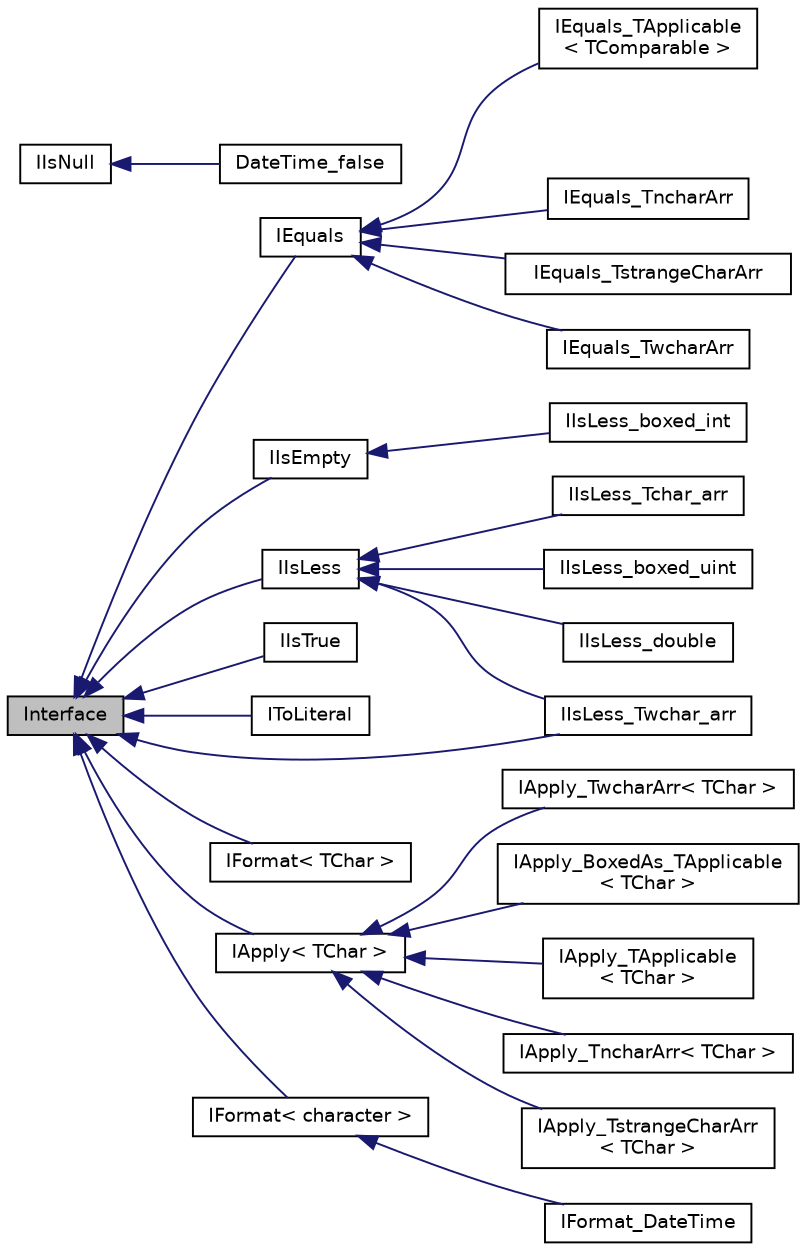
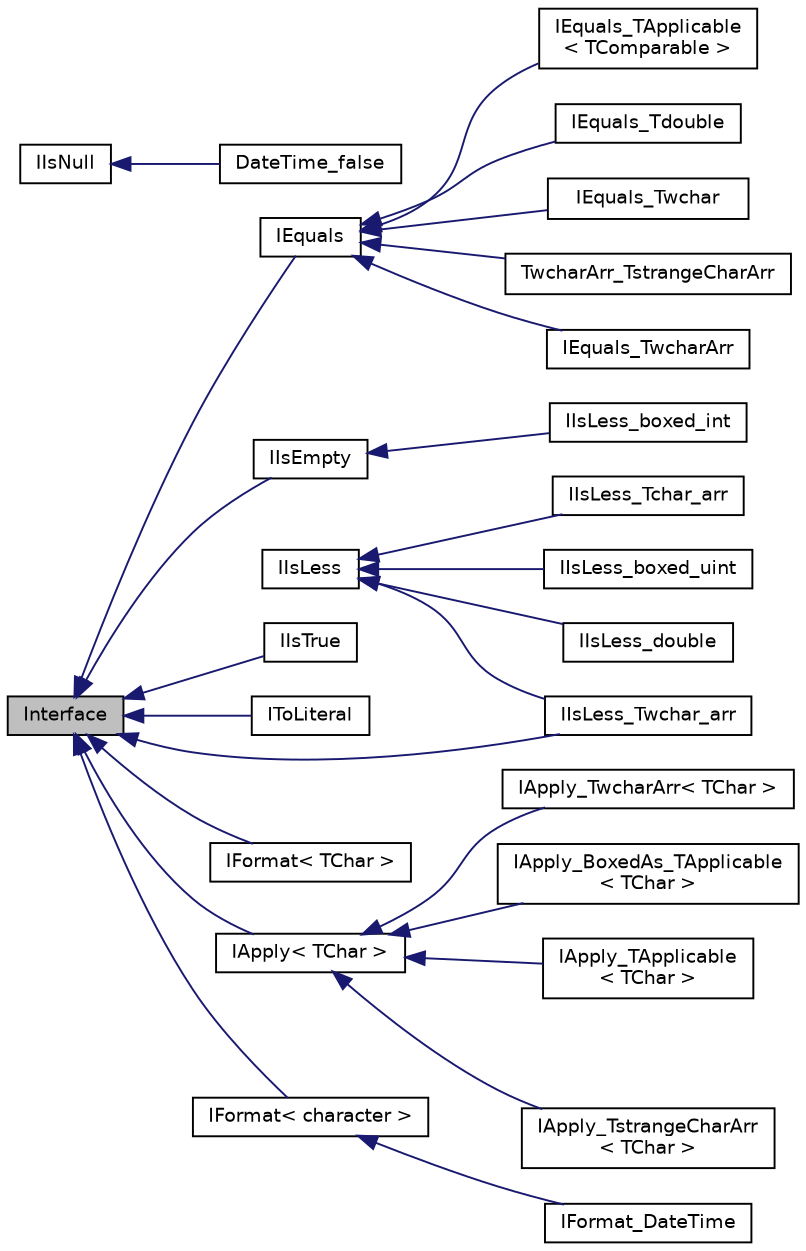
none -> (648, 123)
(648, 199) -> (648, 199)
(648, 274) -> (648, 274)
(173, 618) -> none
(648, 1053) -> none
